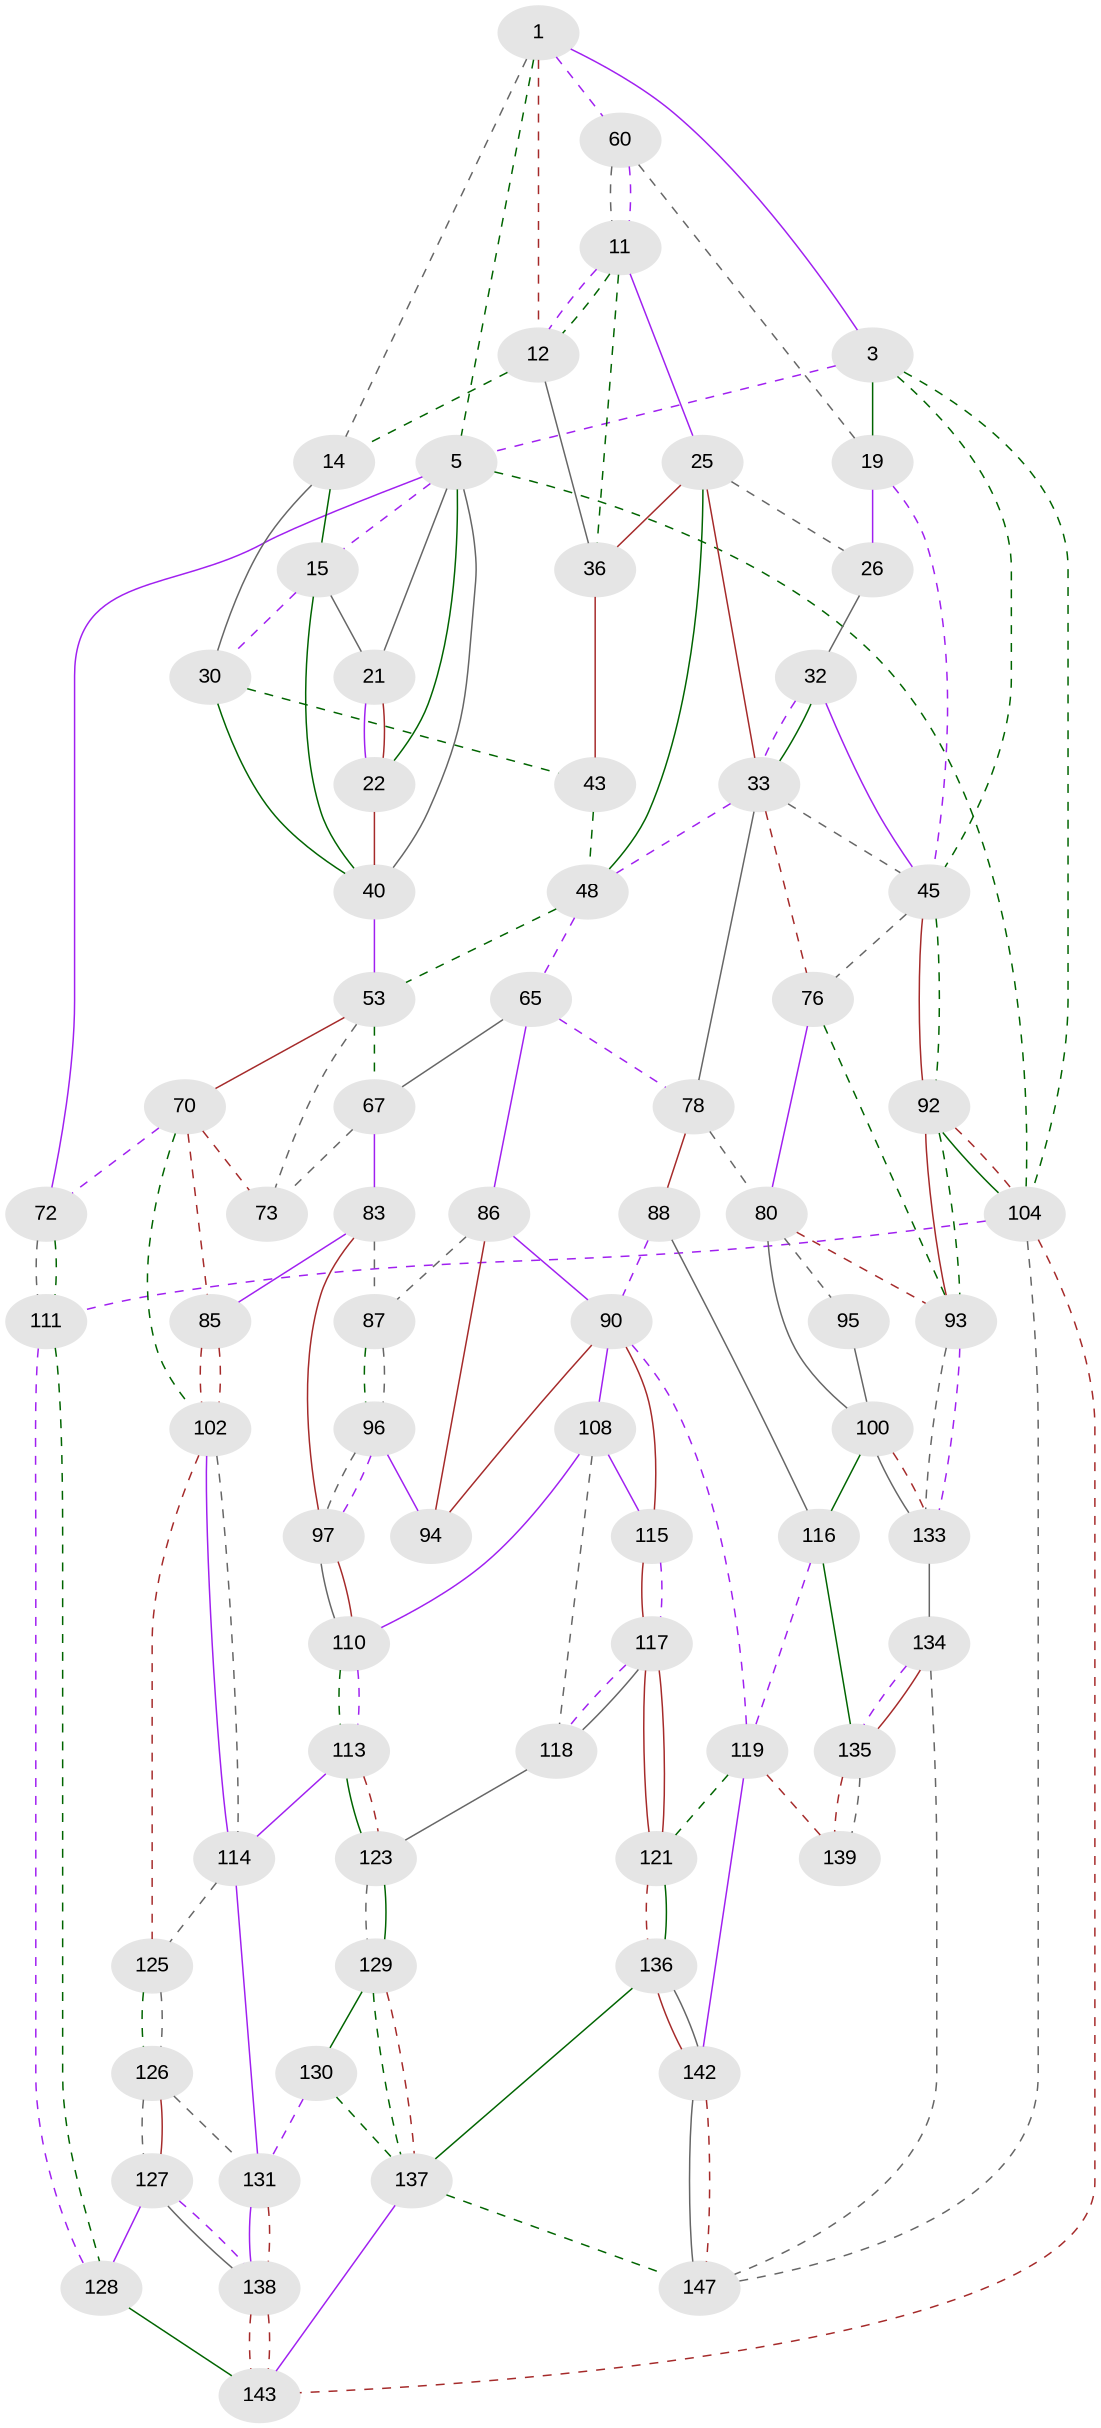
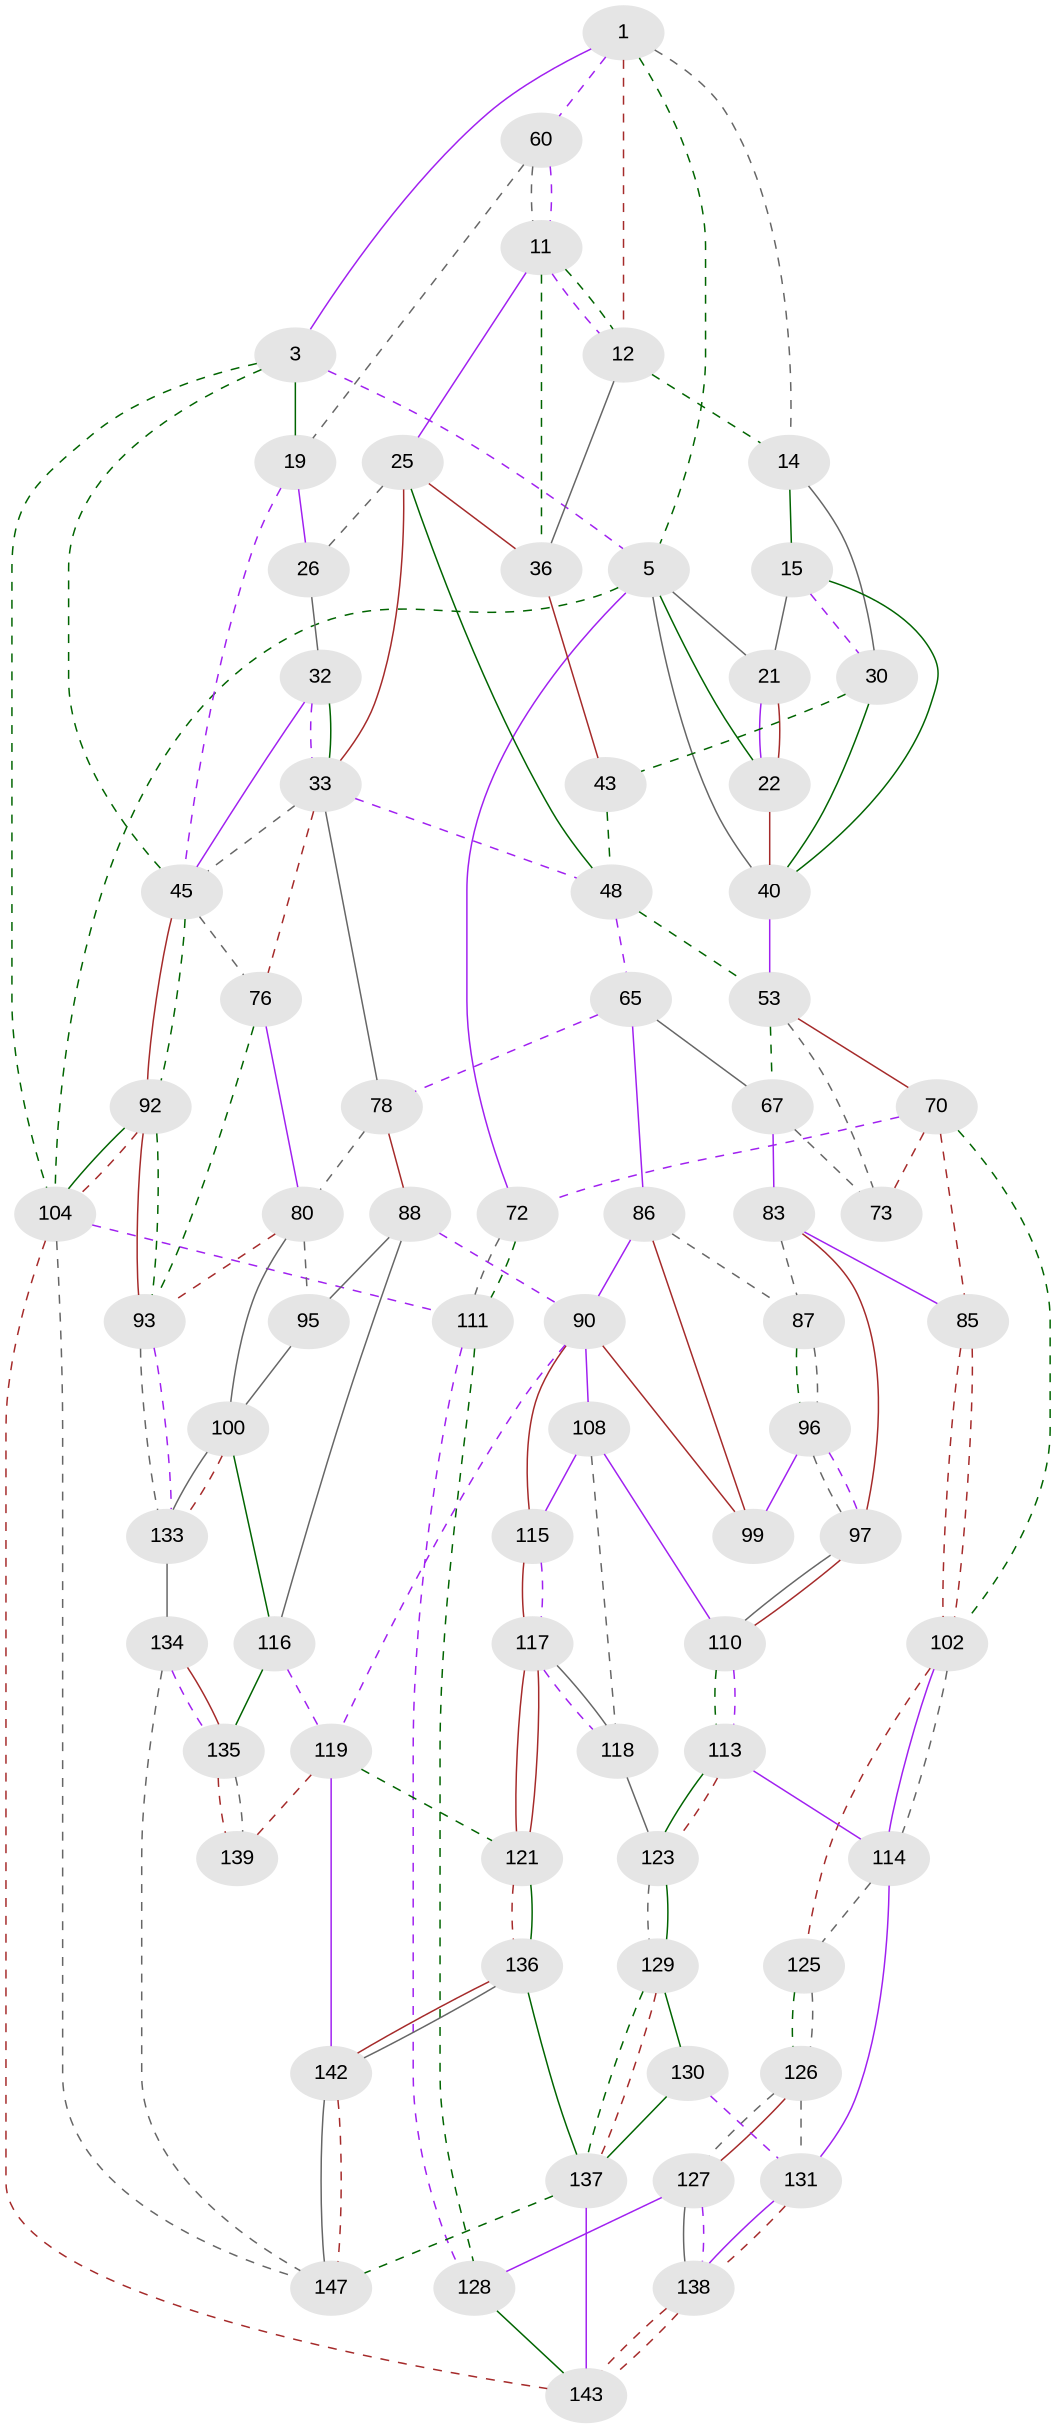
(387, 516) -> none
none -> (359, 1268)
(431, 1536) -> (753, 1536)
(364, 2127) -> (637, 2127)
